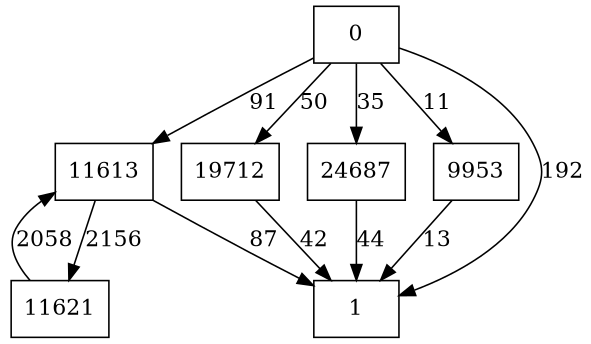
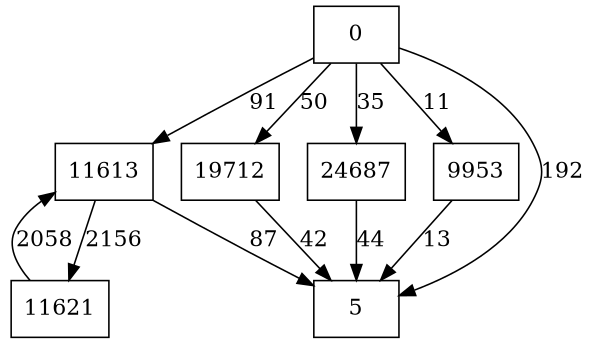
(356, 309) -> (356, 309)
